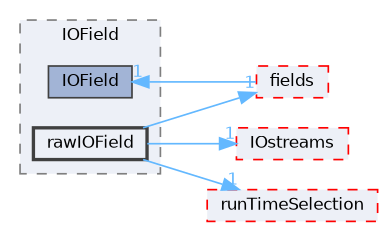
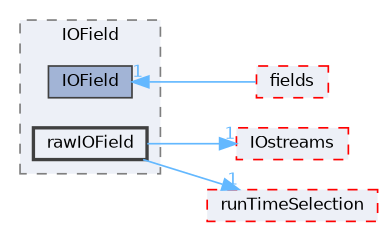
(191, 113) -> none
